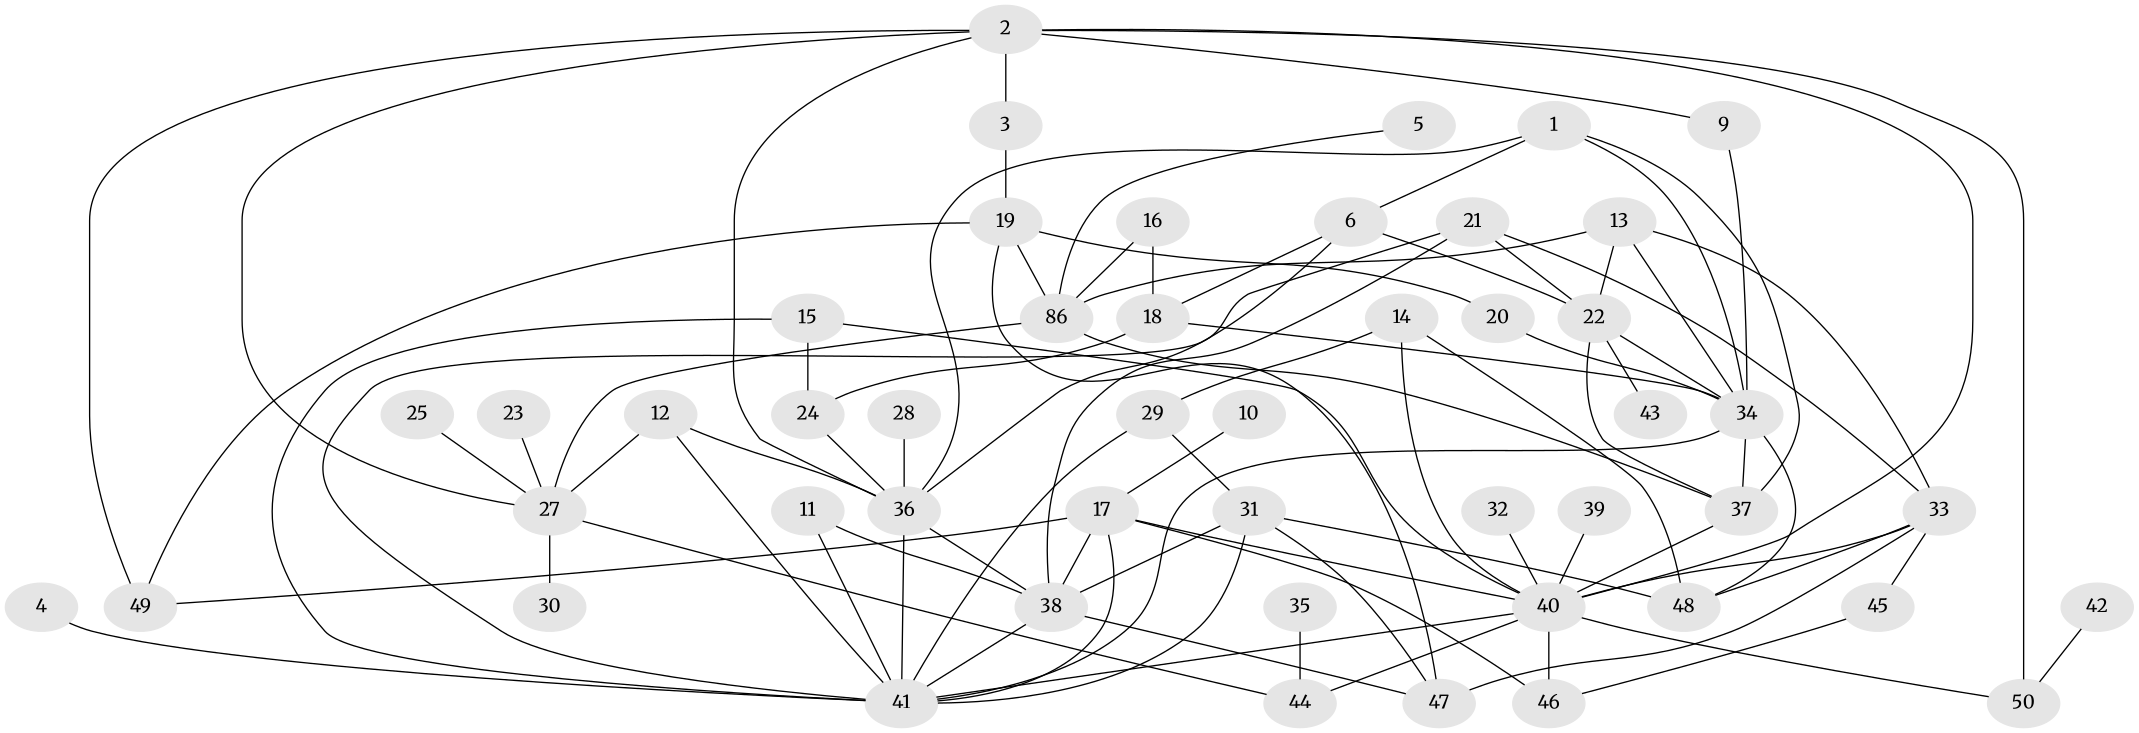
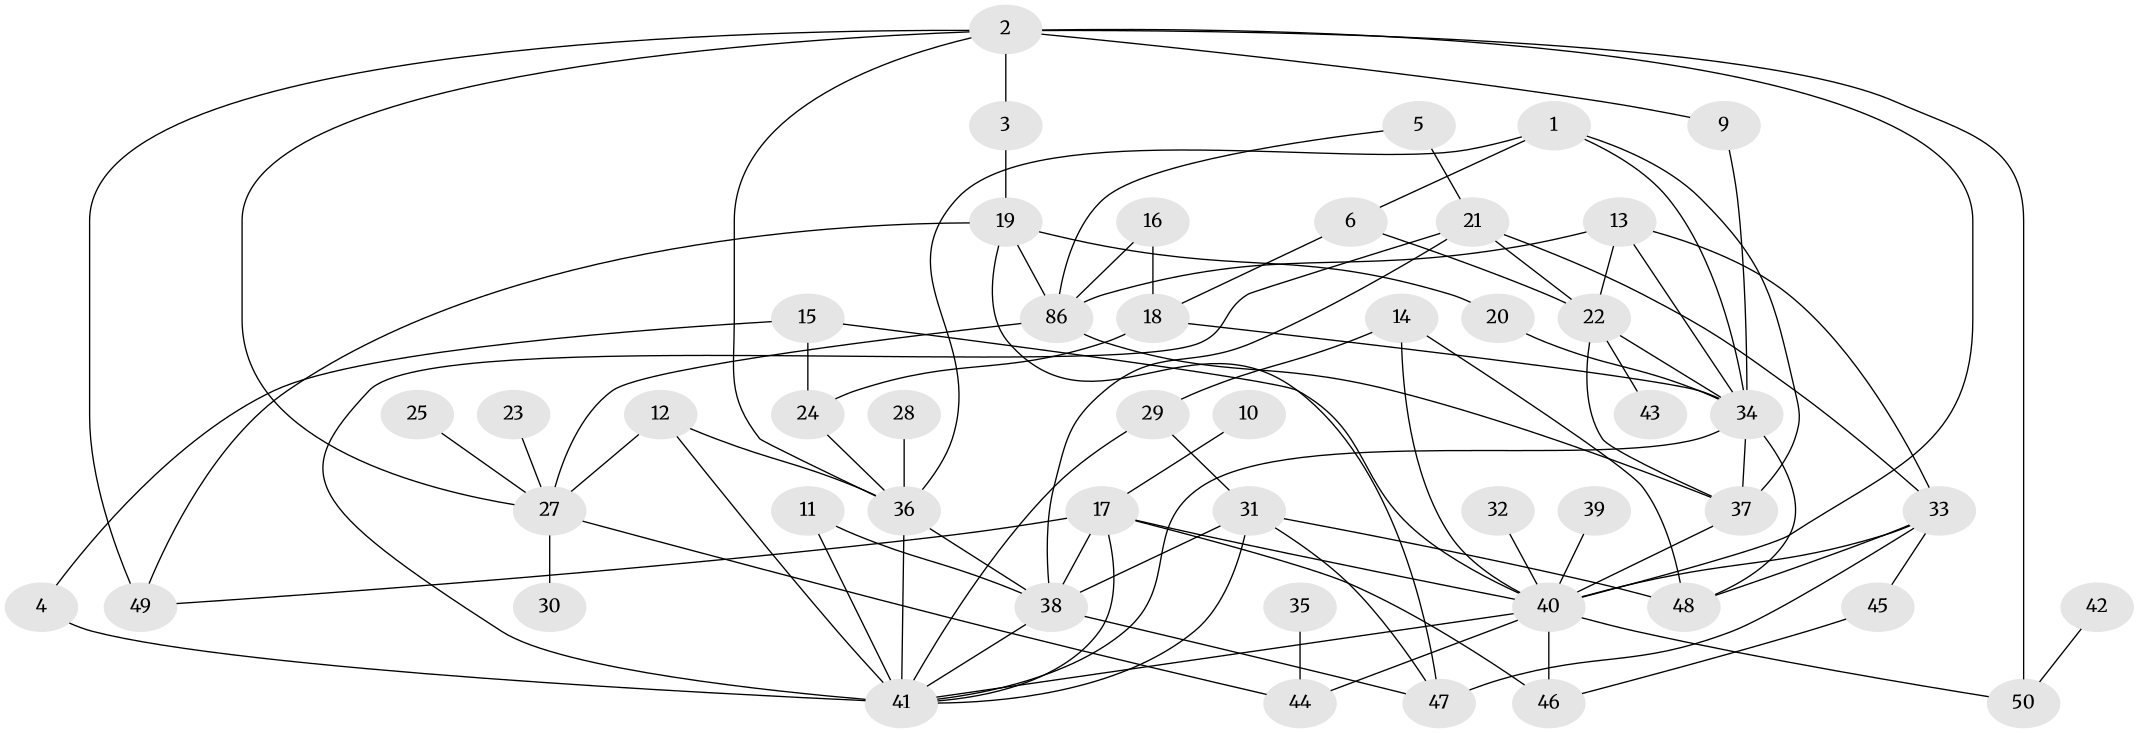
none -> (1443, 169)
(1118, 370) -> none
(280, 554) -> (375, 363)
